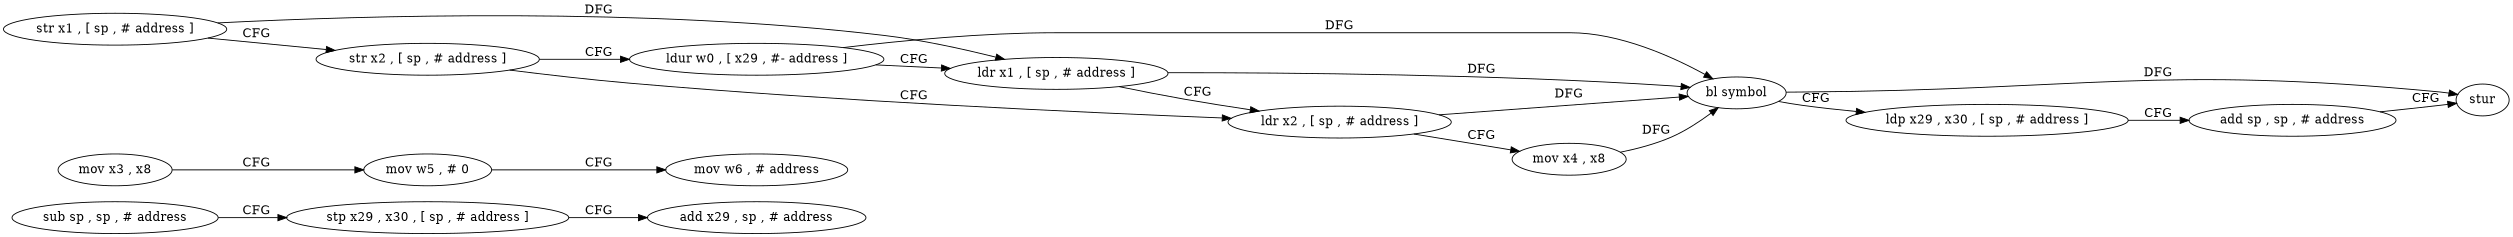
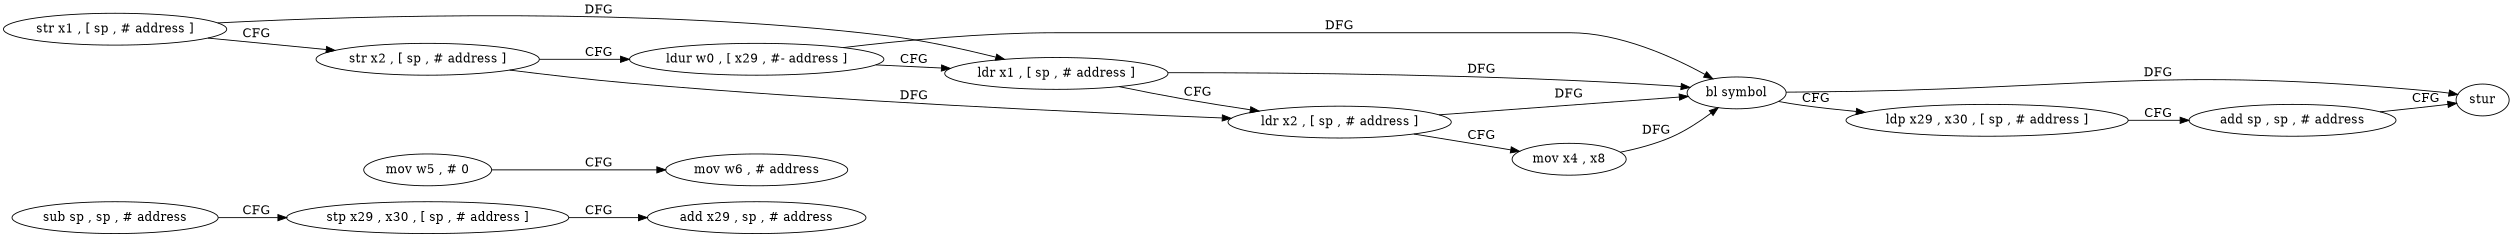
(914, 96) -> (914, 96)
(115, 170) -> none
